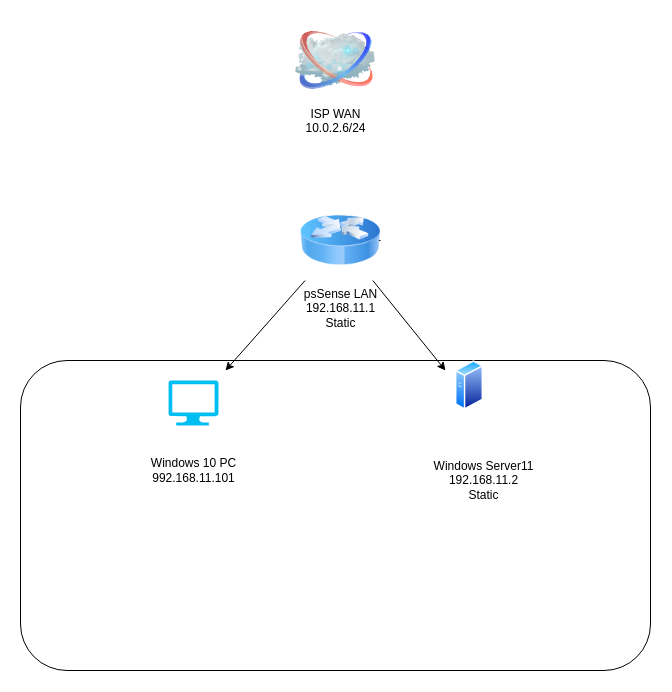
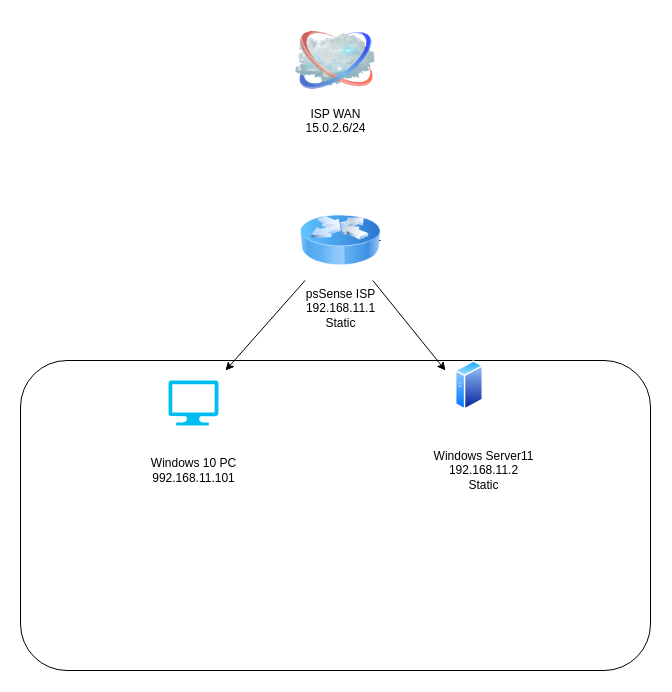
(336, 122) -> (336, 122)
(341, 309) -> (341, 309)
(483, 481) -> (483, 471)
